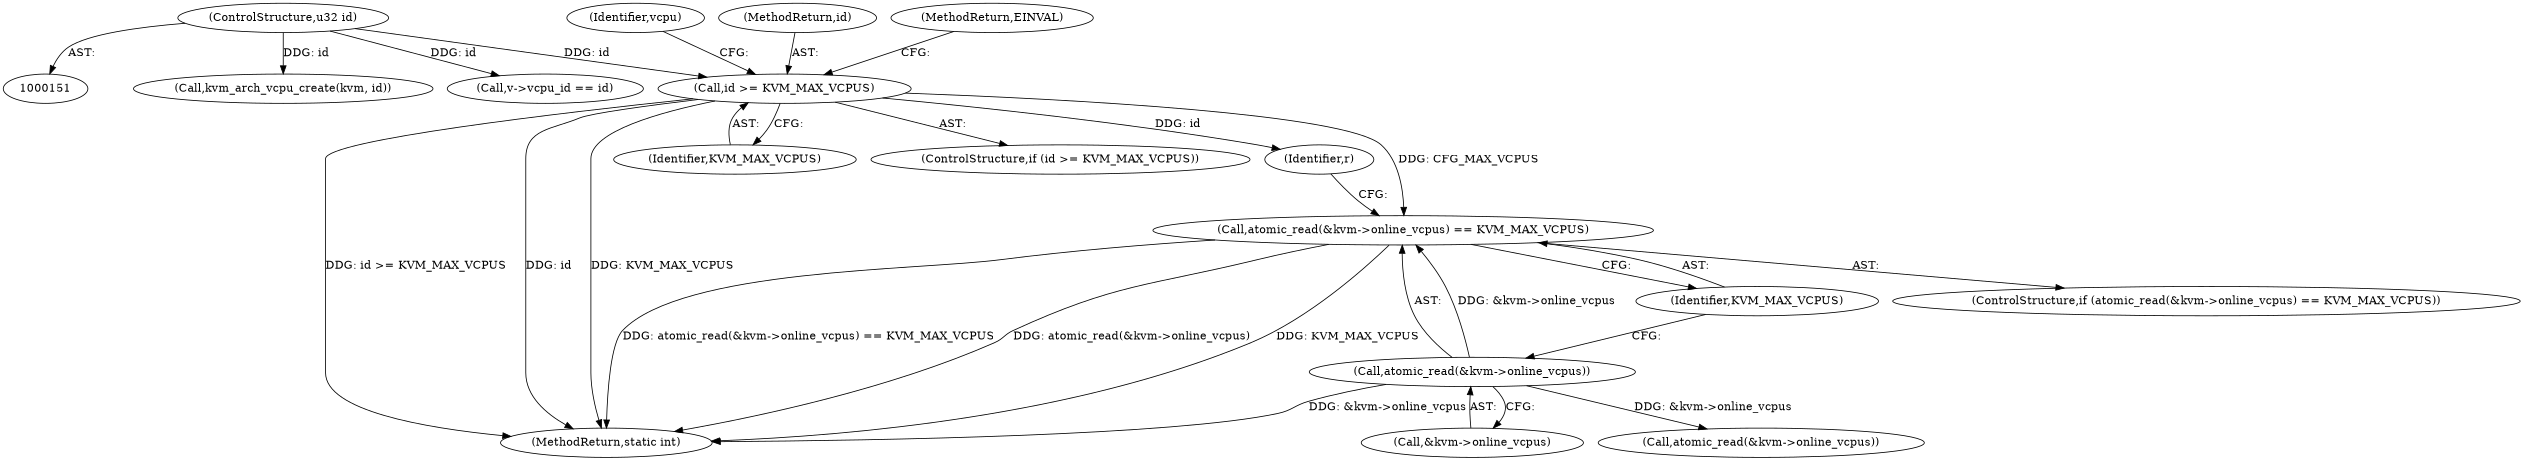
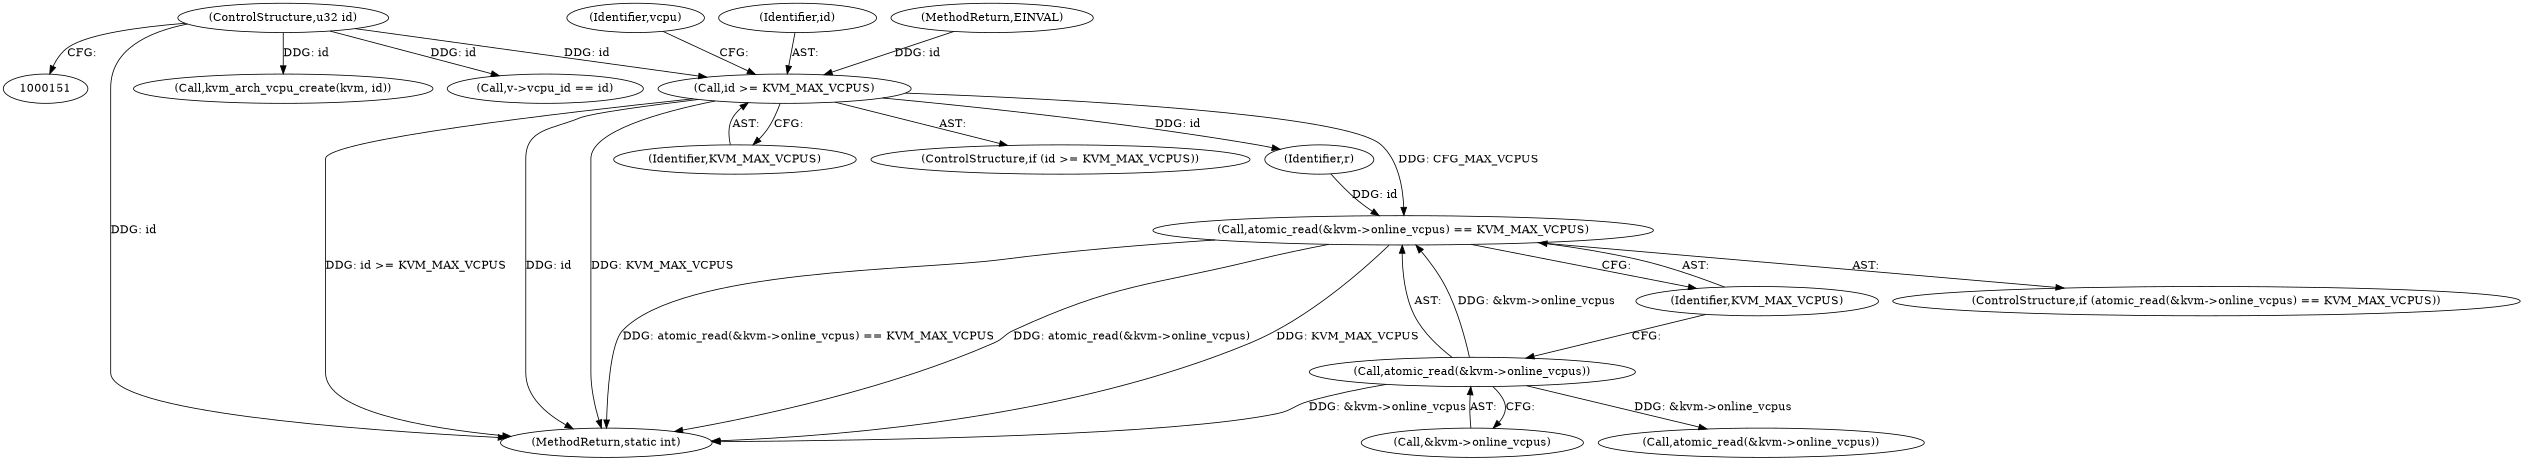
(798, 18) -> (798, 18)
(84, 53) -> (84, 53)
(918, 53) -> (918, 53)
(1375, 195) -> (1375, 195)
none -> (112, 375)
